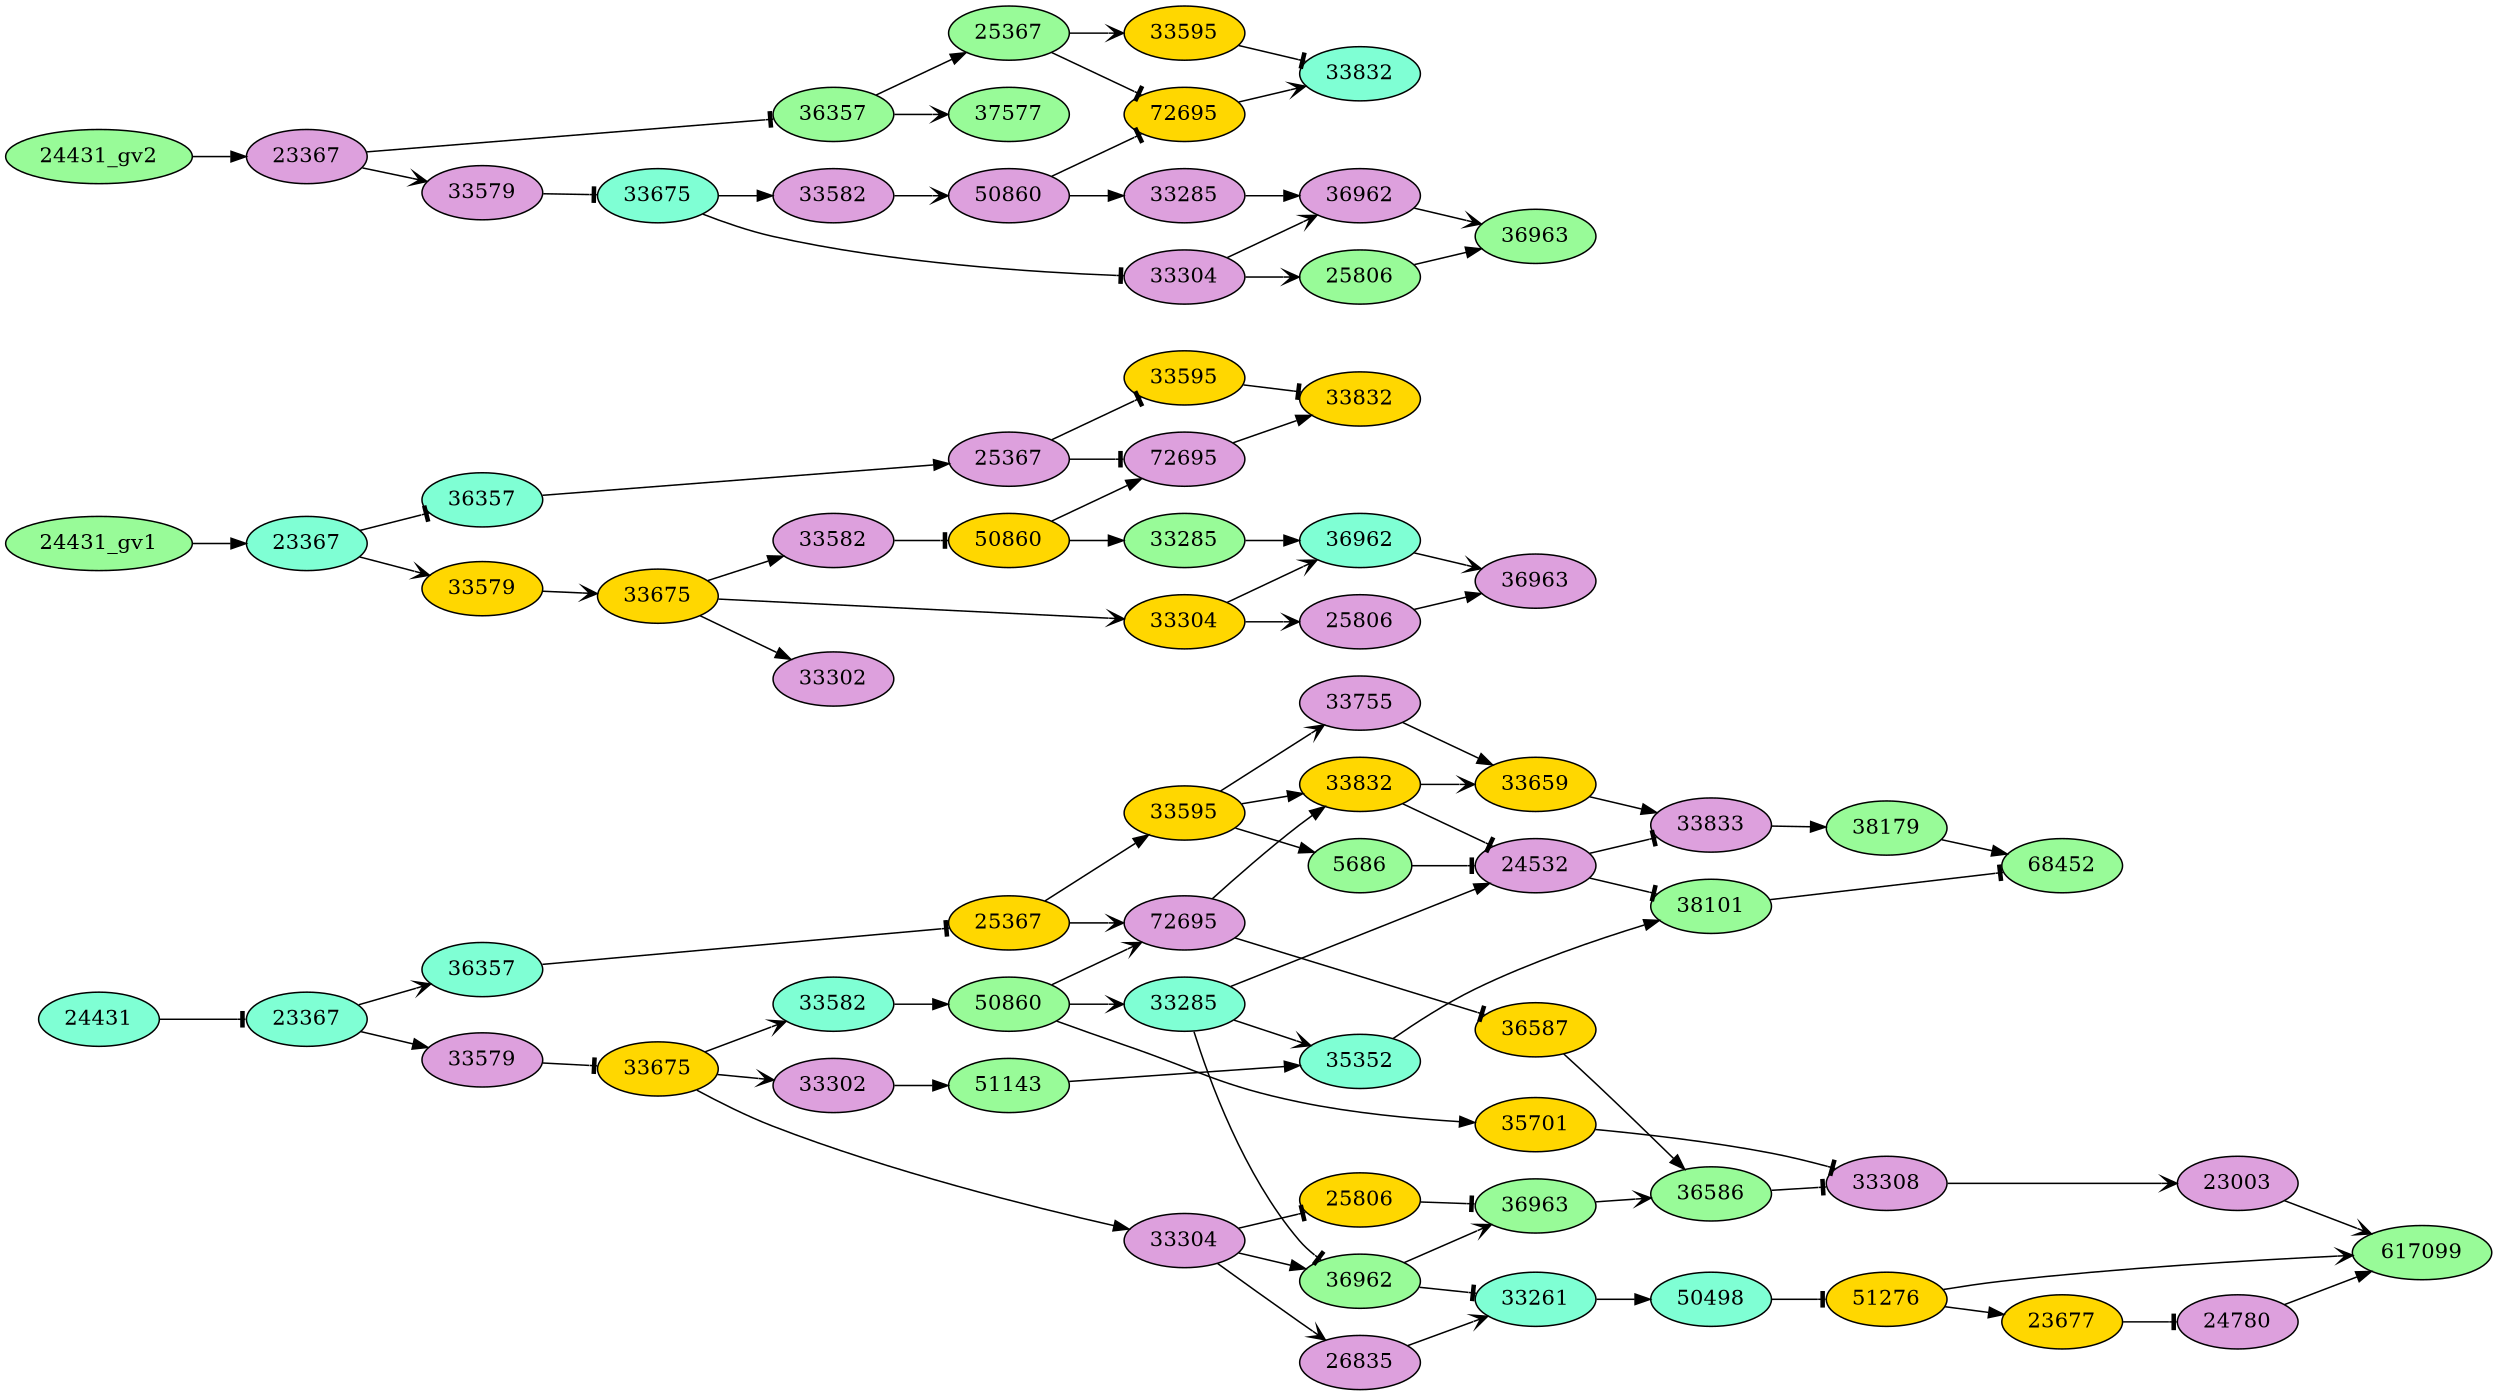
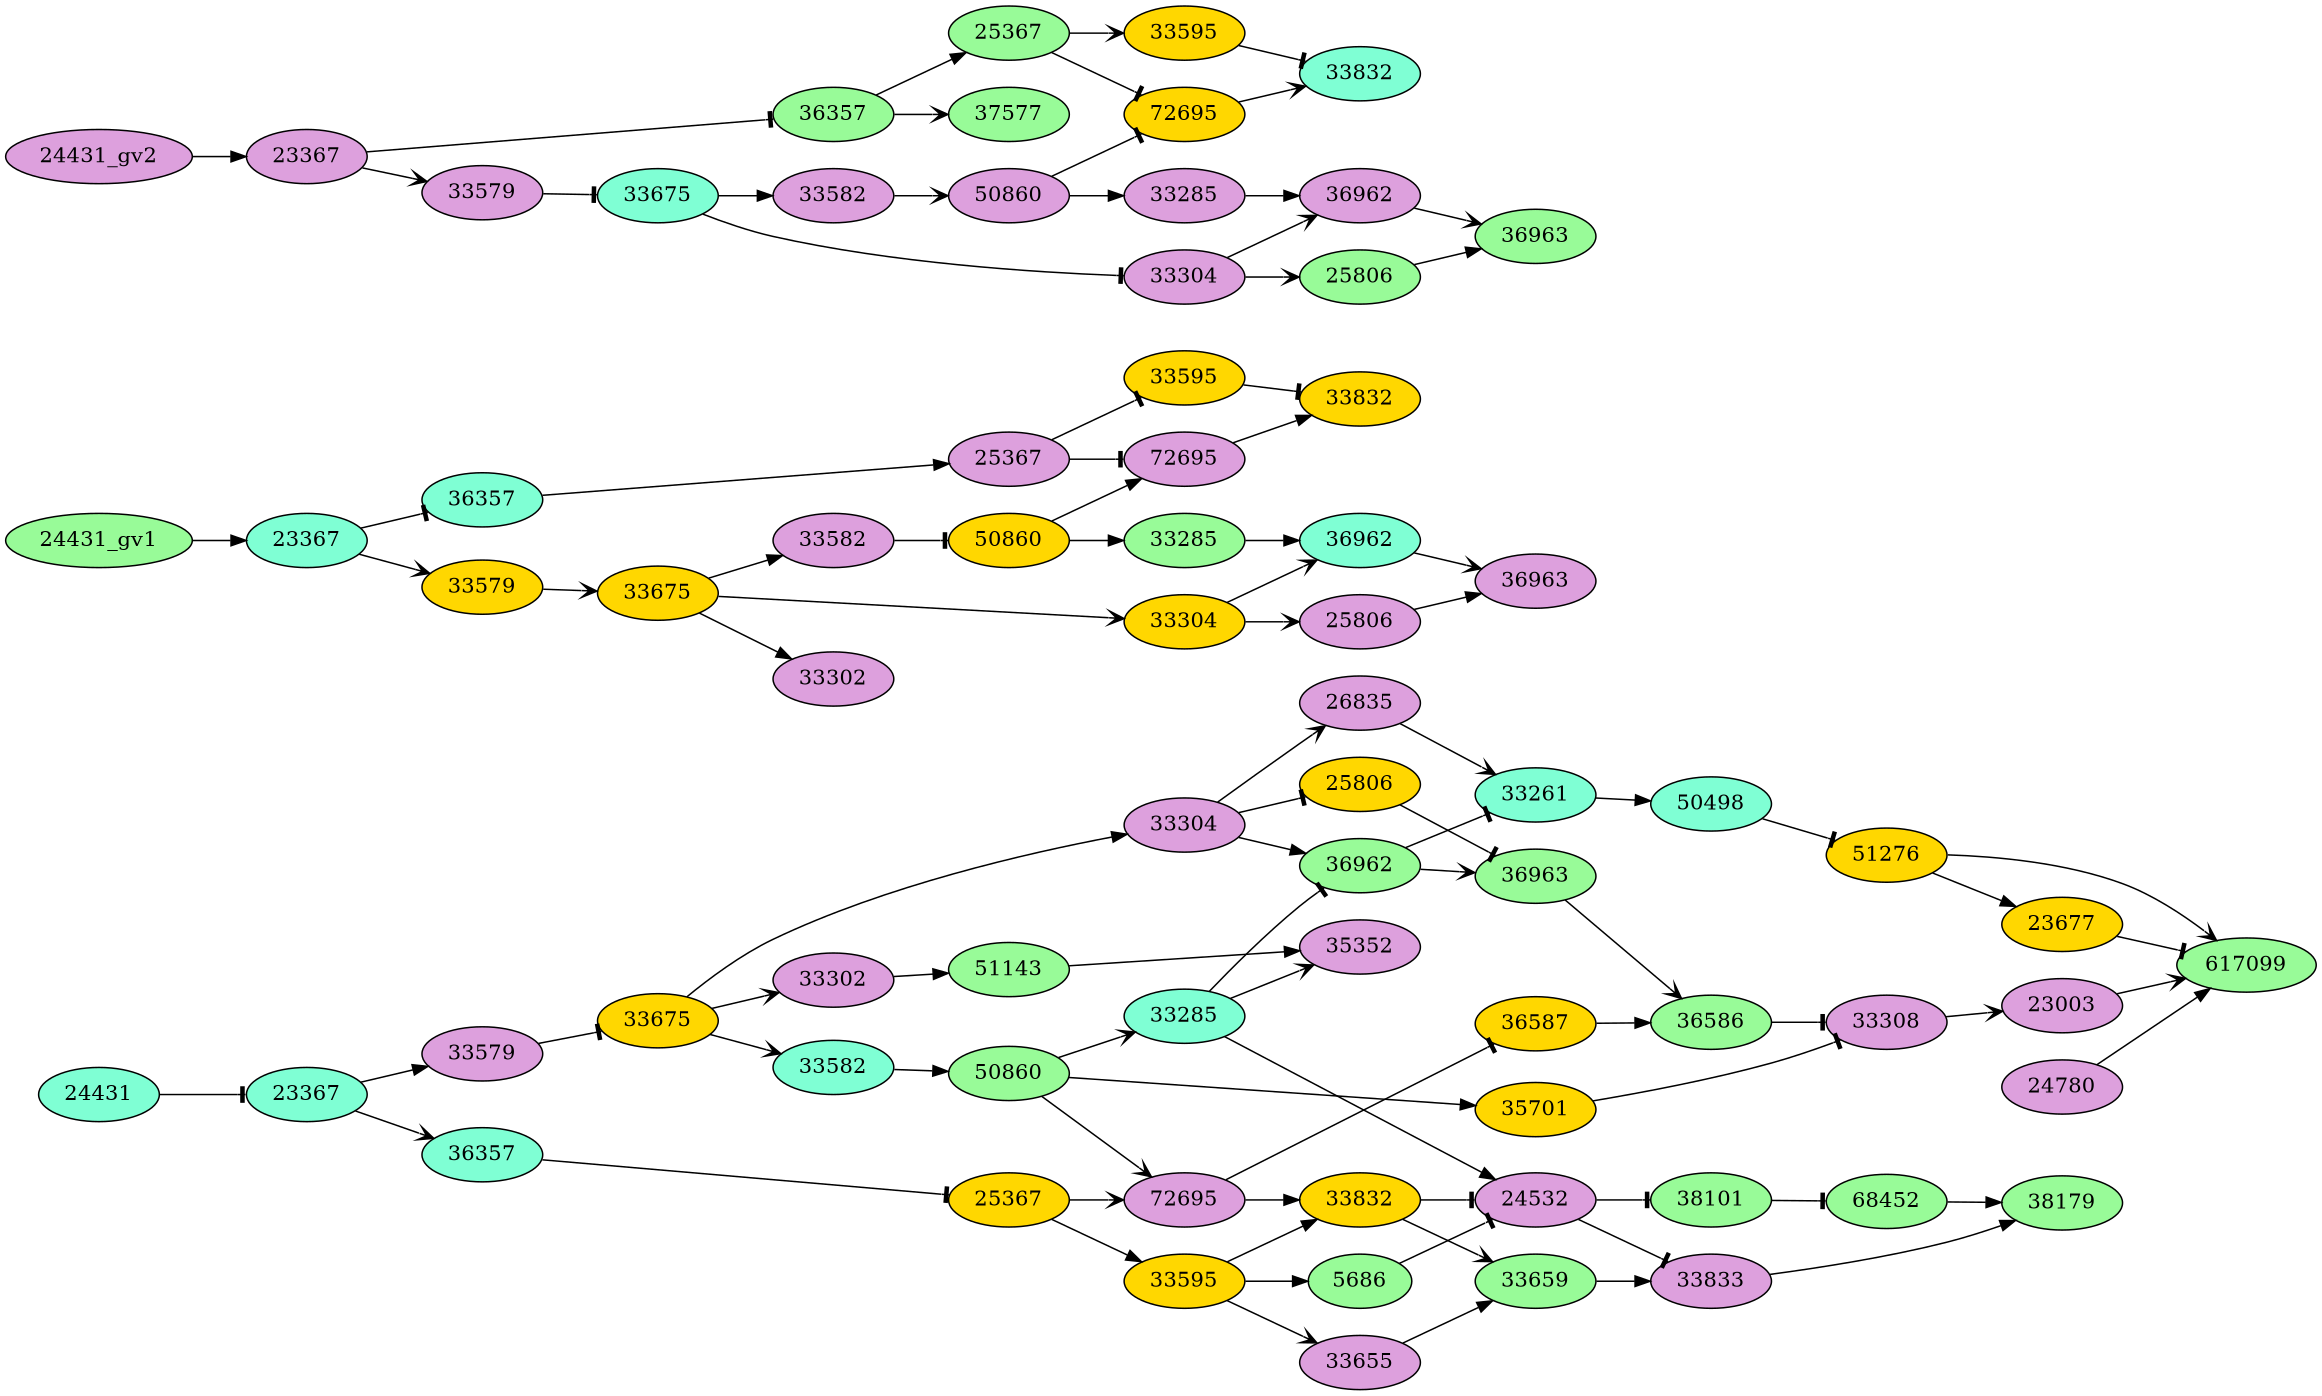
(99, 157) -> (99, 157)
(1360, 703) -> (1360, 1363)
(1536, 784) -> (1536, 1281)
(1967, 845) -> (1967, 1202)
(1514, 972) -> none
(1360, 1061) -> (1360, 947)
(2146, 1322) -> (2147, 943)
